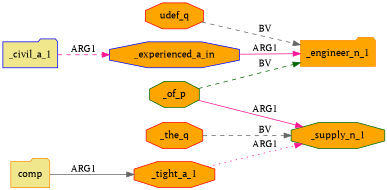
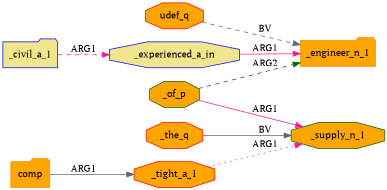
(174, 55) -> (174, 55)
(265, 64) -> (265, 64)
(243, 136) -> (243, 136)
(30, 174) -> (30, 174)
